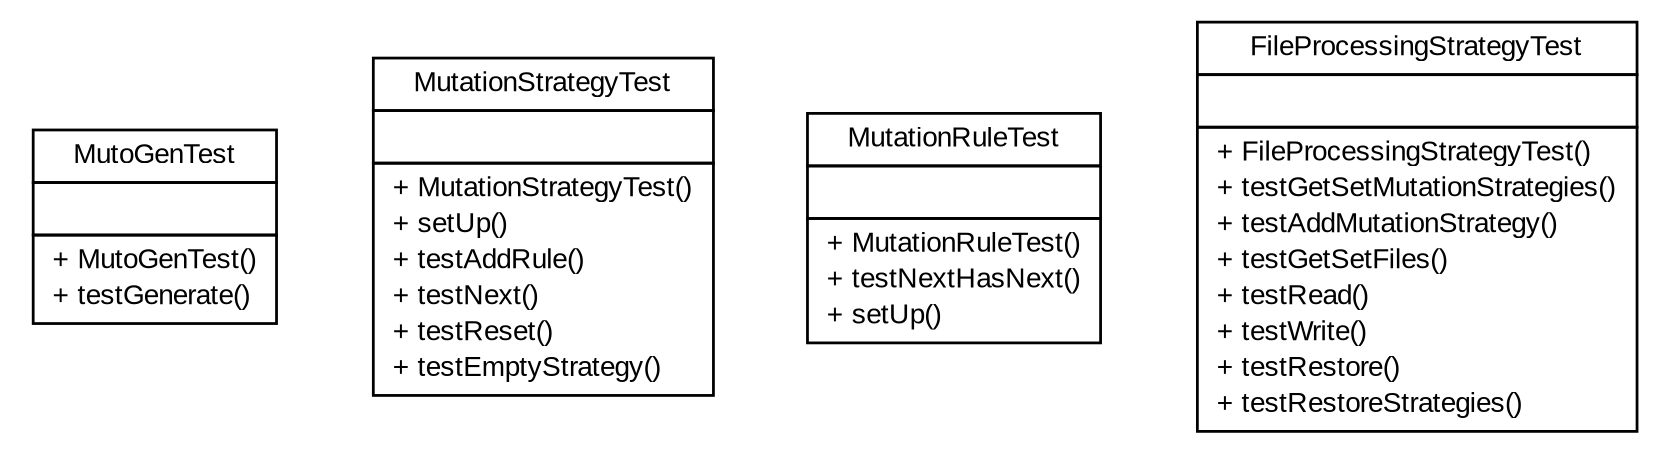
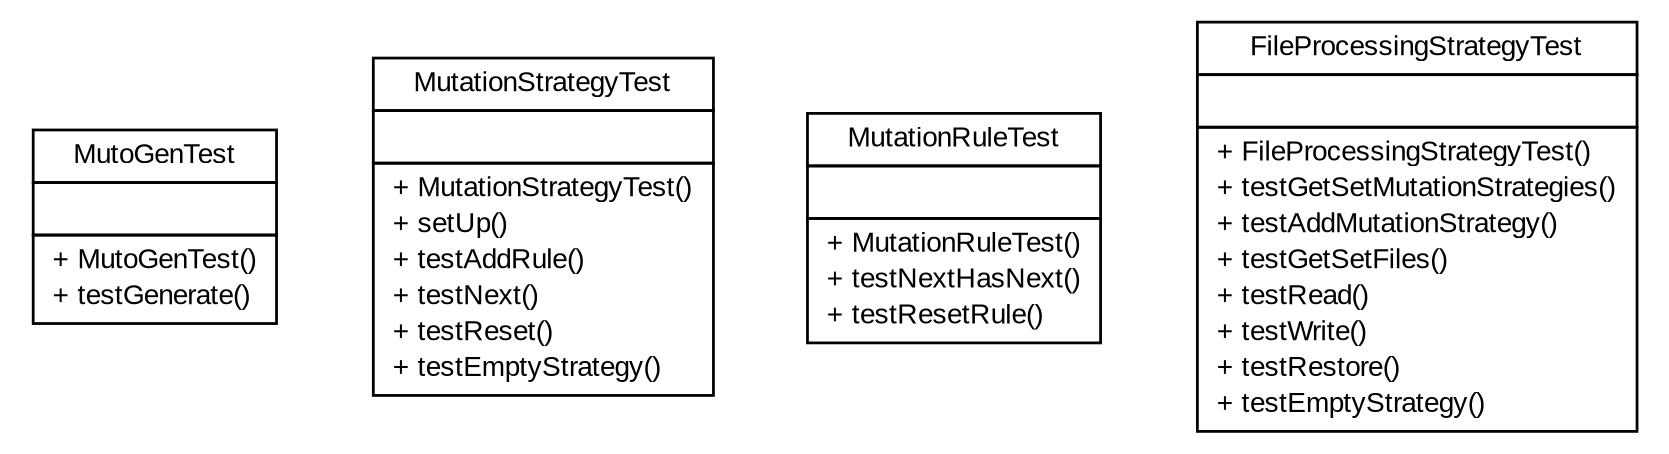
(885, 315) -> (936, 315)
(1370, 404) -> (1351, 404)
